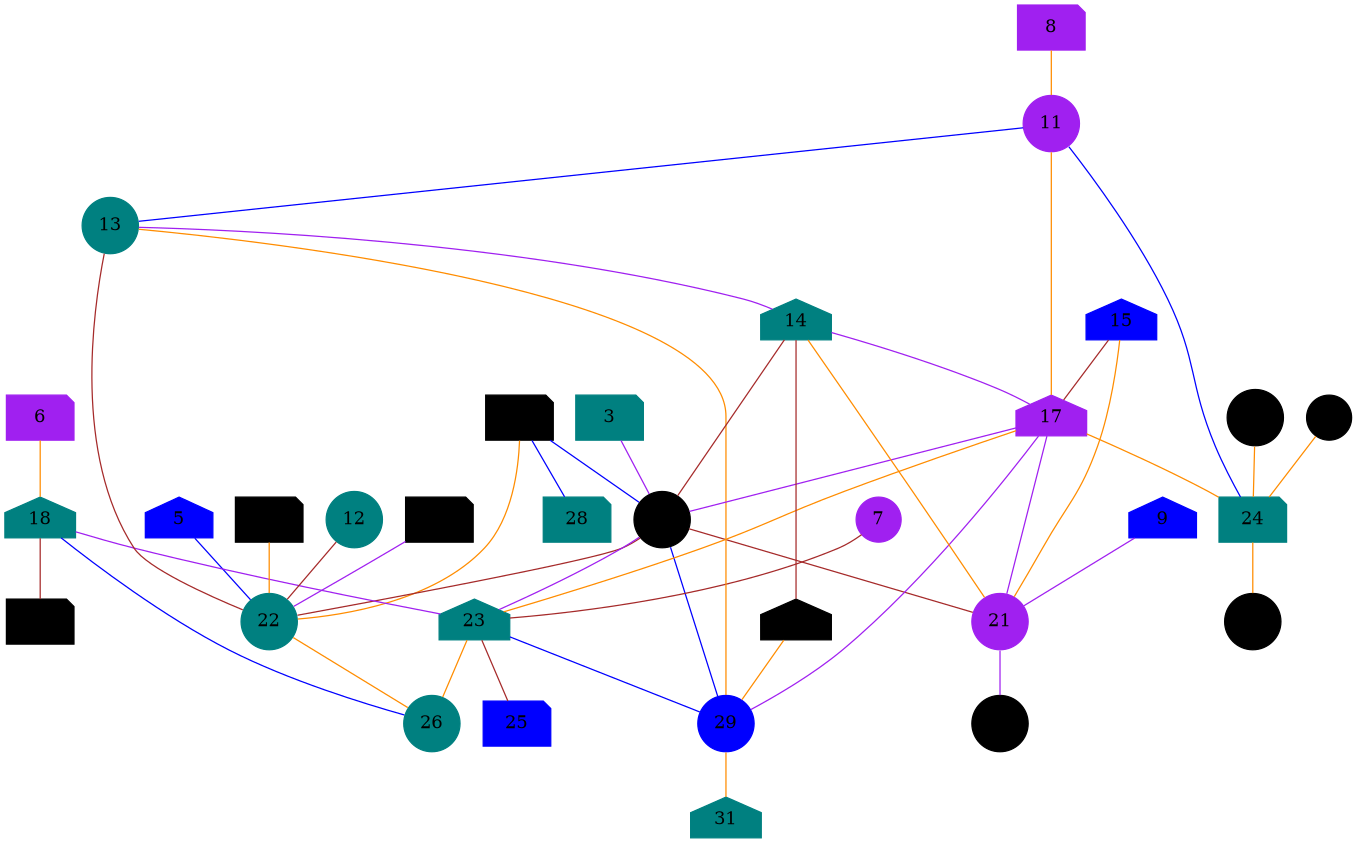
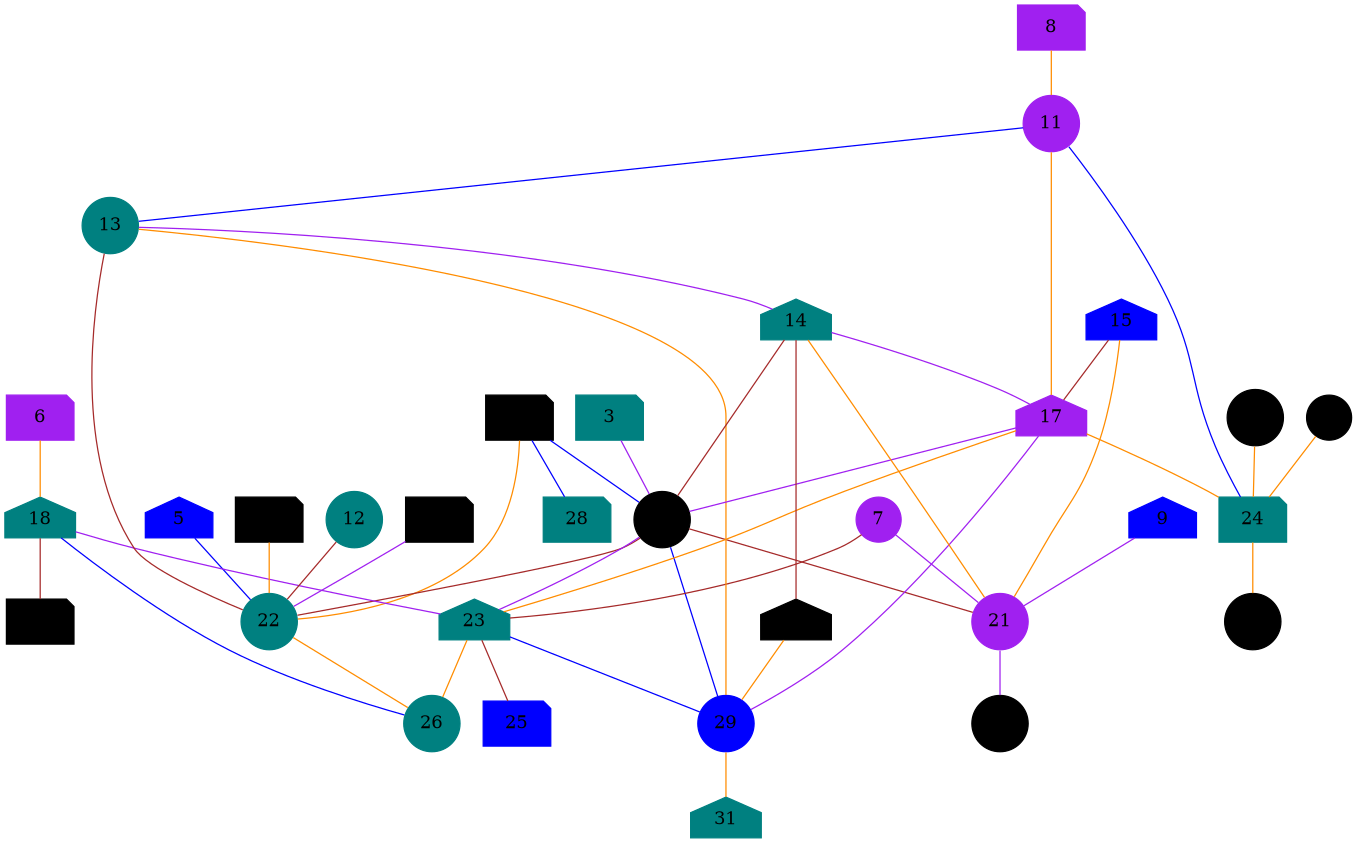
(1027, 515) -> (939, 570)
